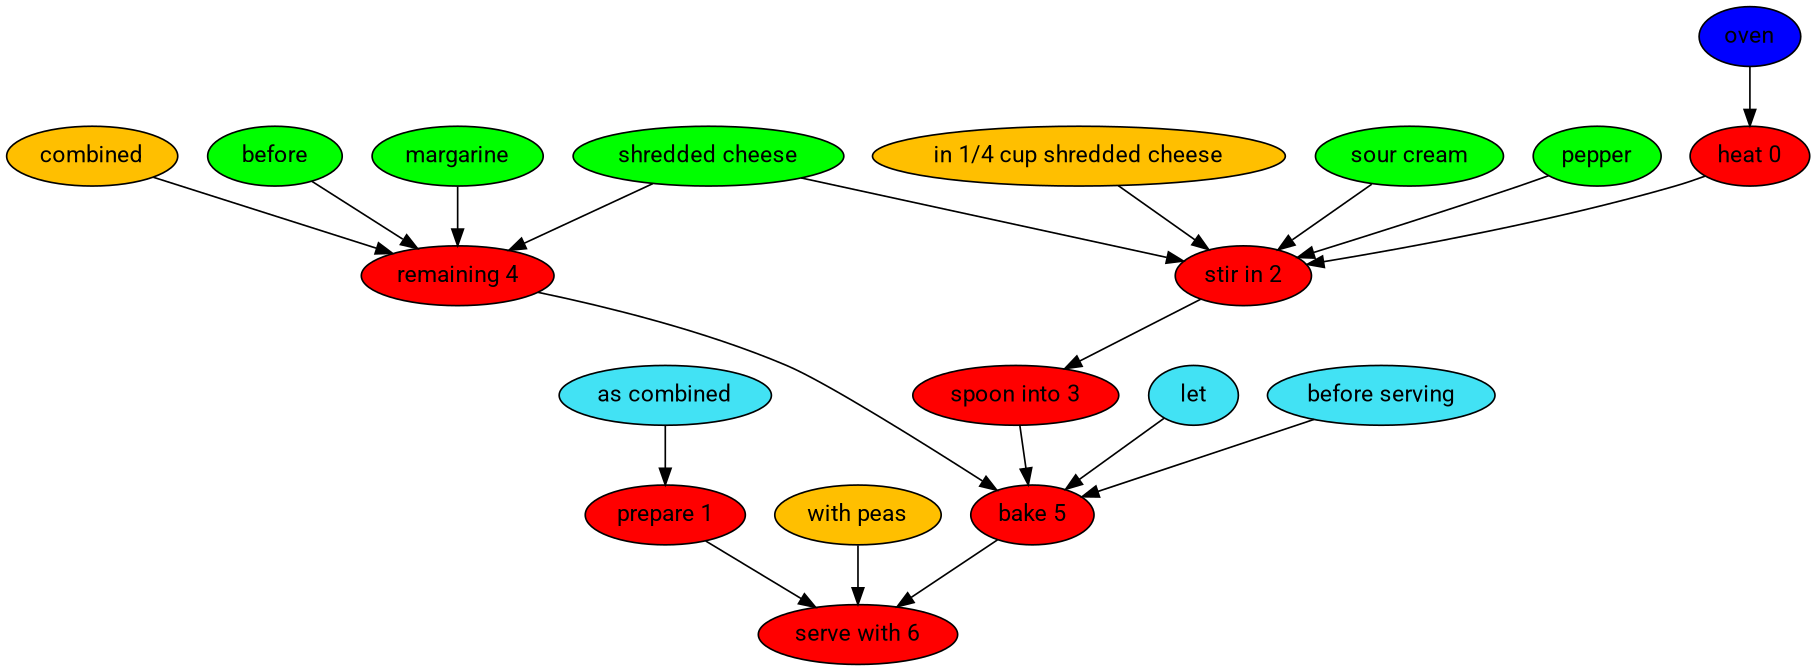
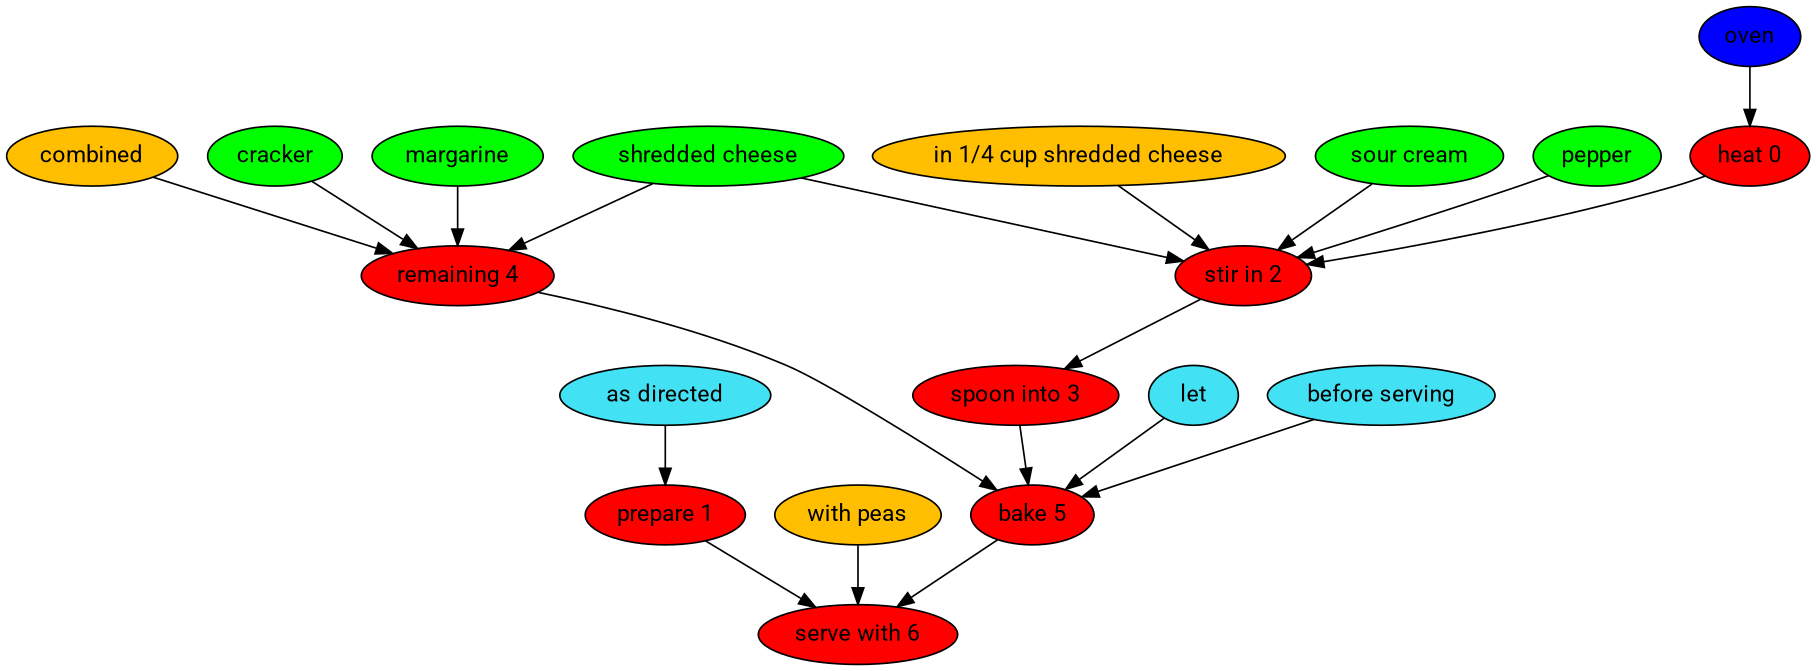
(275, 156) -> (275, 156)
(665, 395) -> (665, 395)
